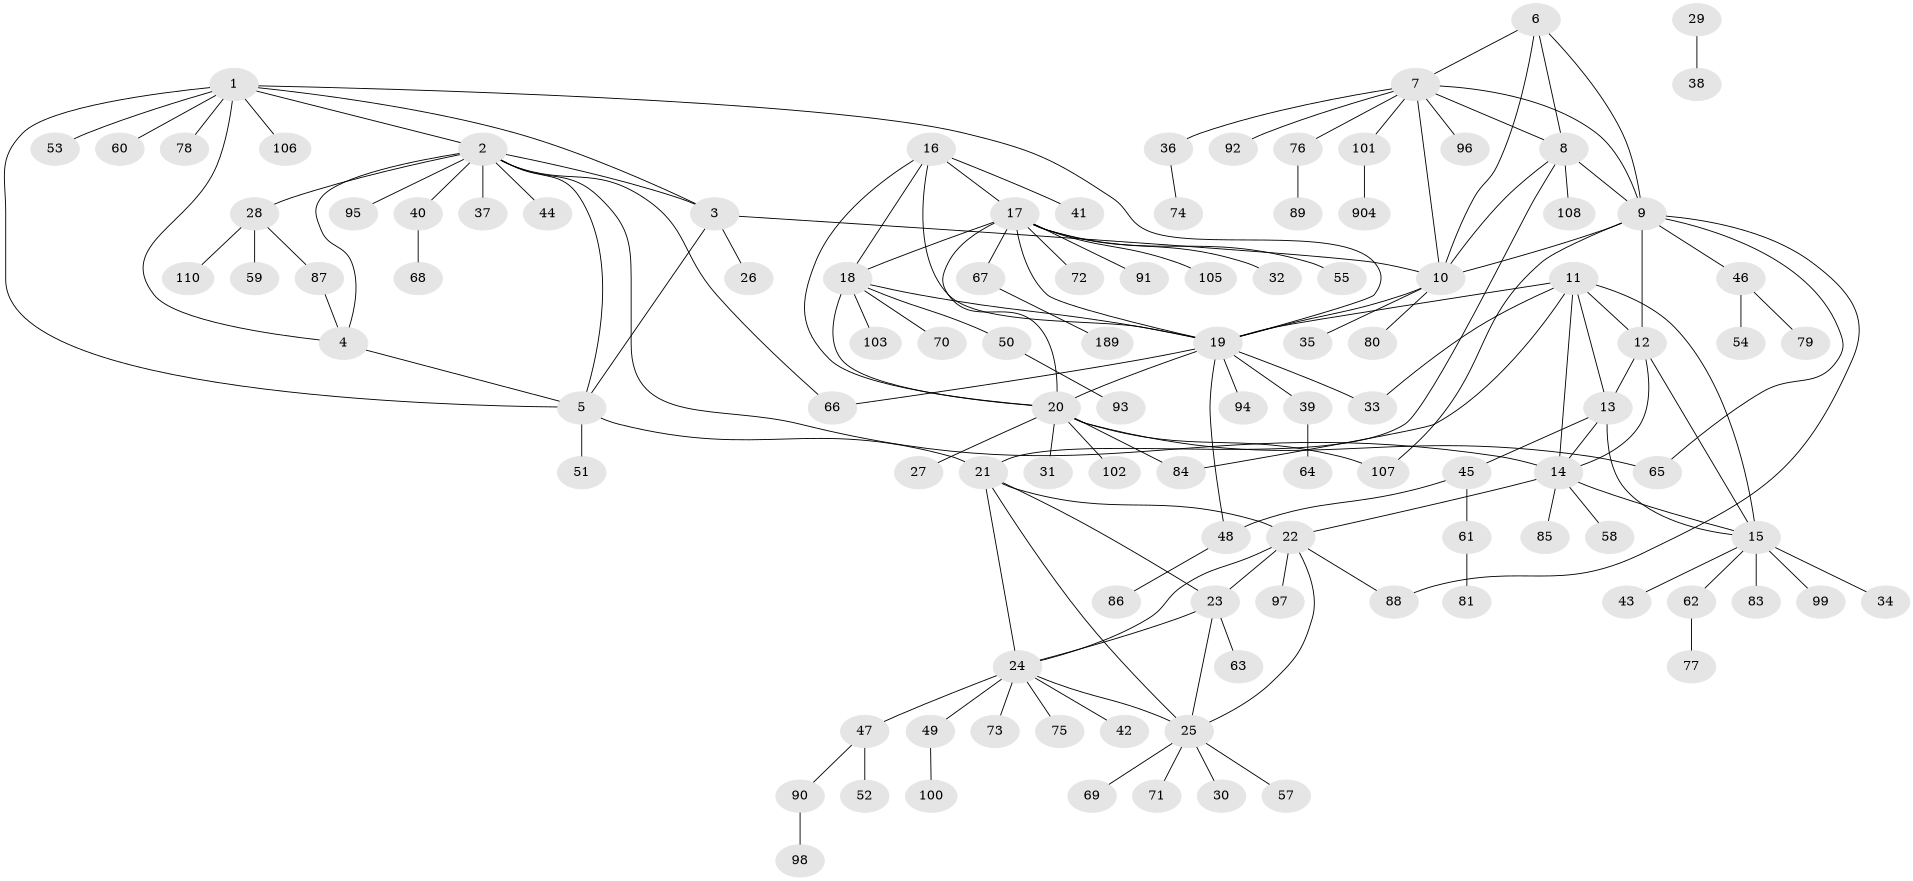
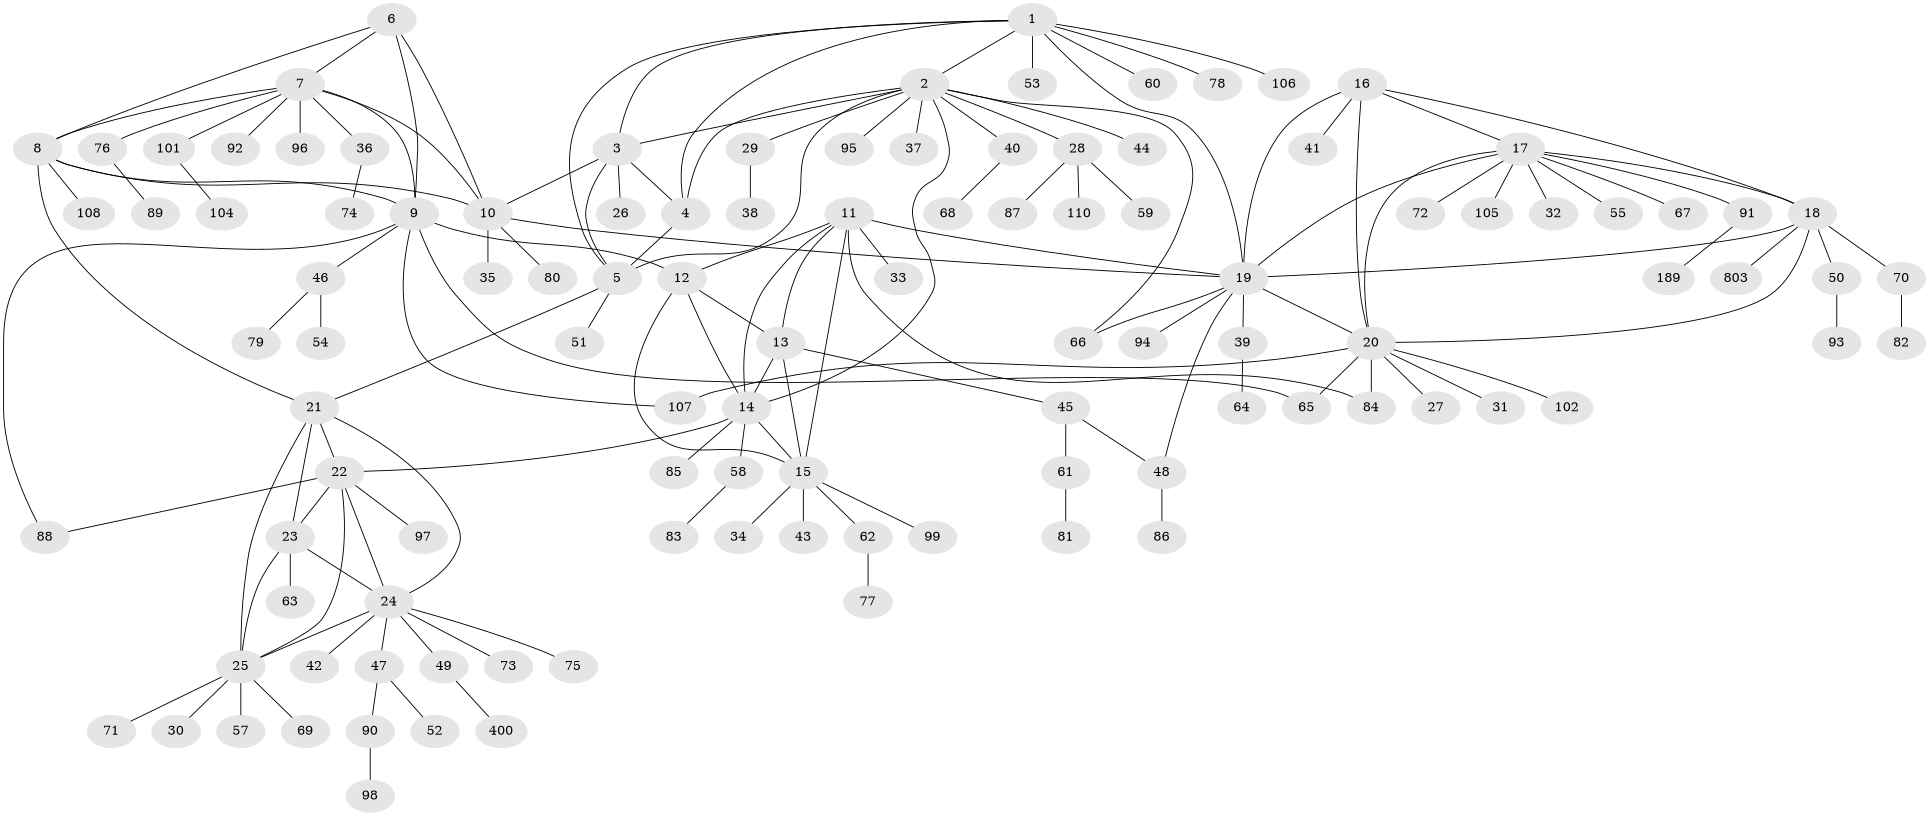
none -> (820, 121)
(1364, 214) -> (222, 214)
(1543, 249) -> none
(1033, 305) -> (1705, 249)
(331, 311) -> (652, 182)
(876, 343) -> (1736, 279)
none -> (1901, 343)
(1297, 374) -> none
(1756, 570) -> (706, 505)
(931, 796) -> (501, 731)
